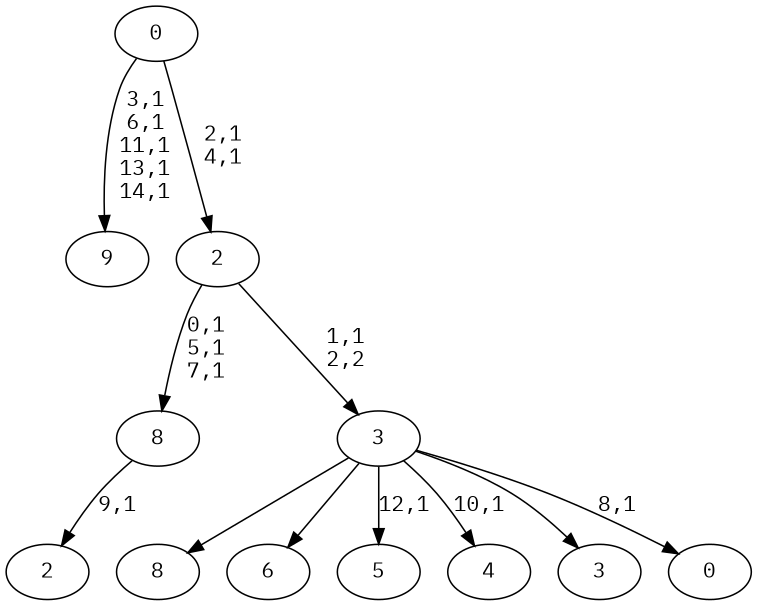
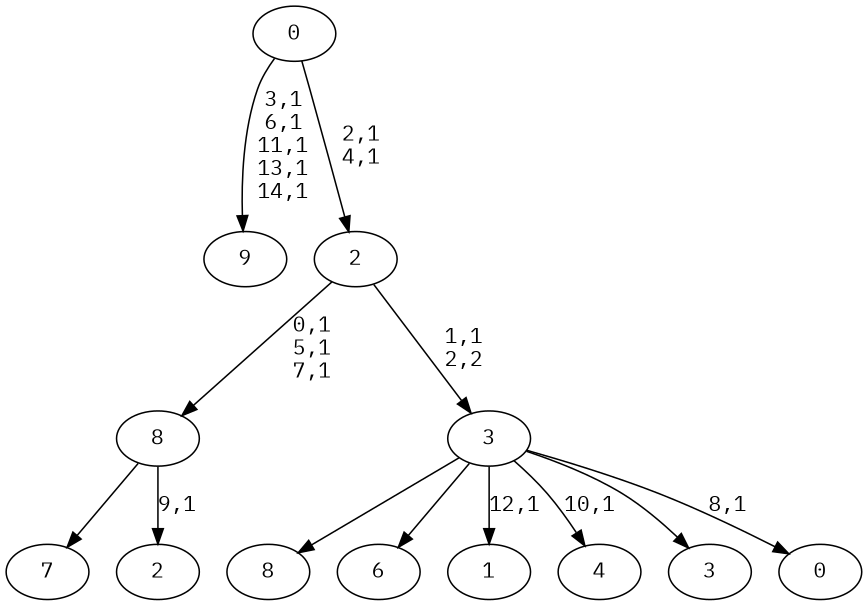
none -> (48, 572)
(379, 572) -> (489, 572)
